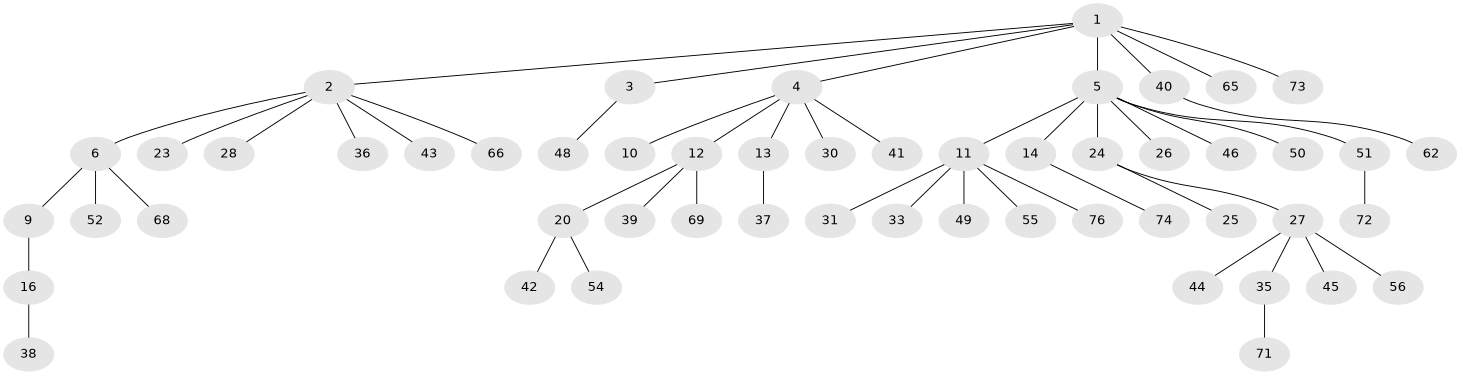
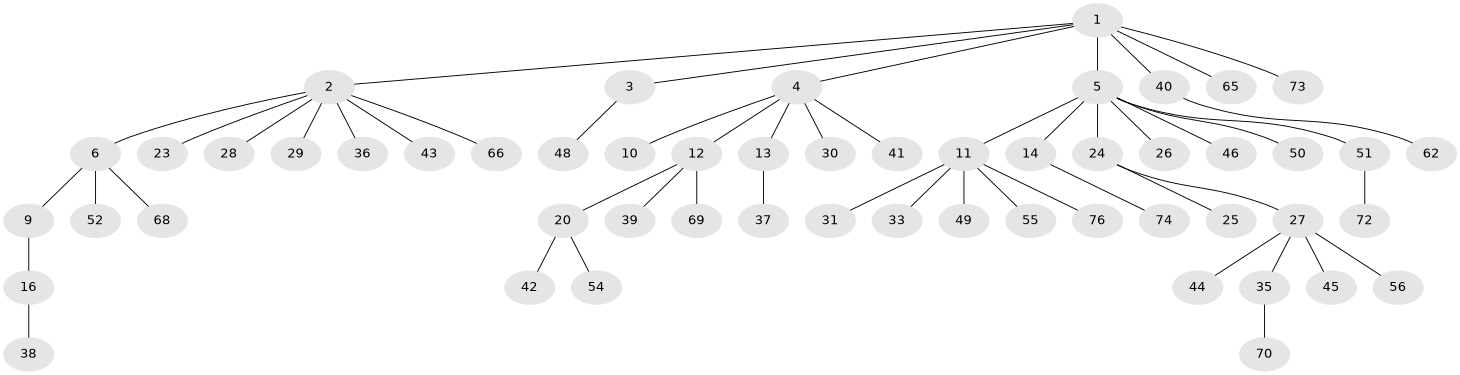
none -> (296, 154)
(1265, 354) -> (1265, 354)
